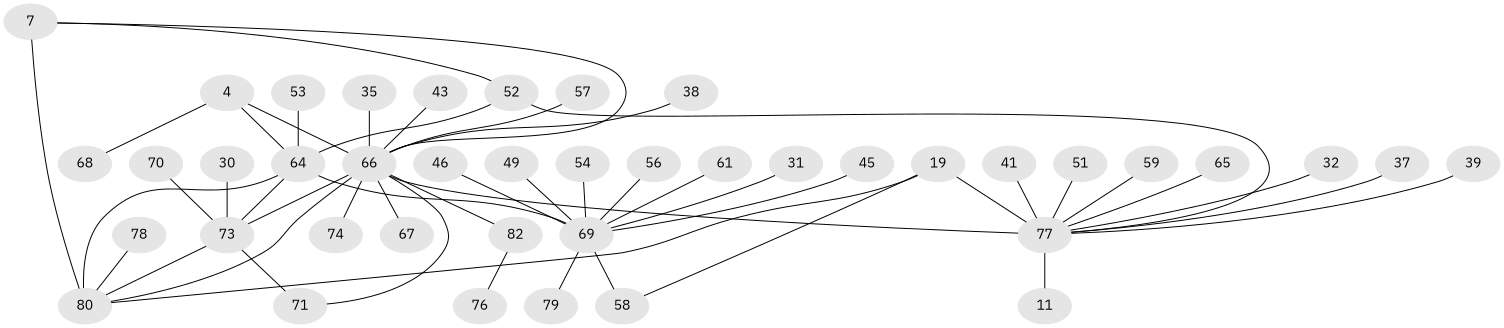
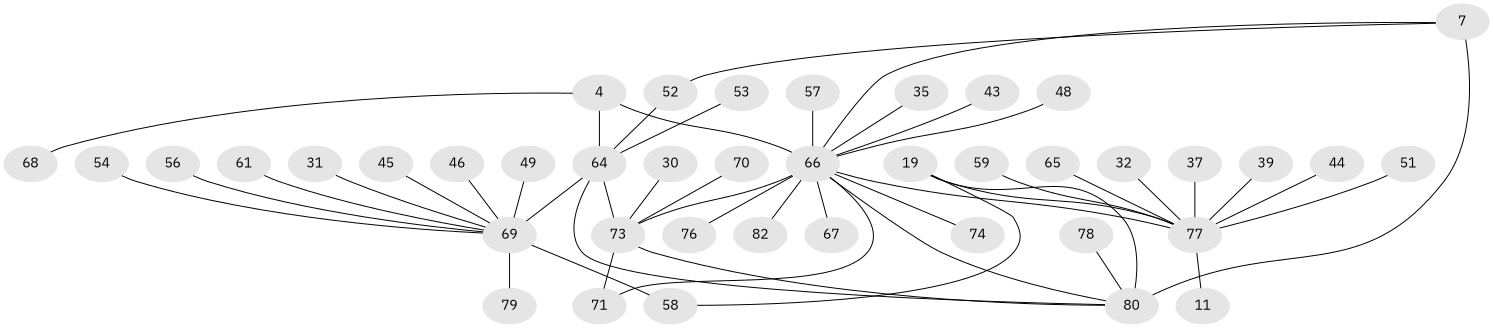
(691, 93) -> (1064, 93)
(1017, 115) -> none
(1009, 164) -> (1337, 164)
(497, 272) -> (751, 199)
